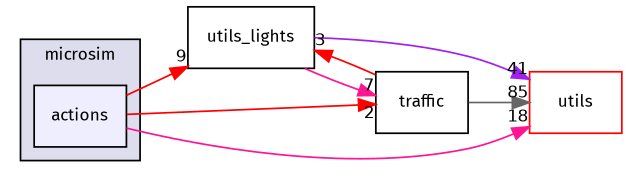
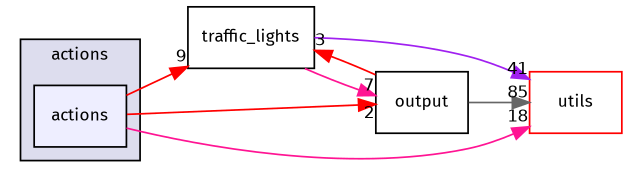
(251, 38) -> (251, 38)
(80, 56) -> (80, 56)
(422, 102) -> (422, 102)
